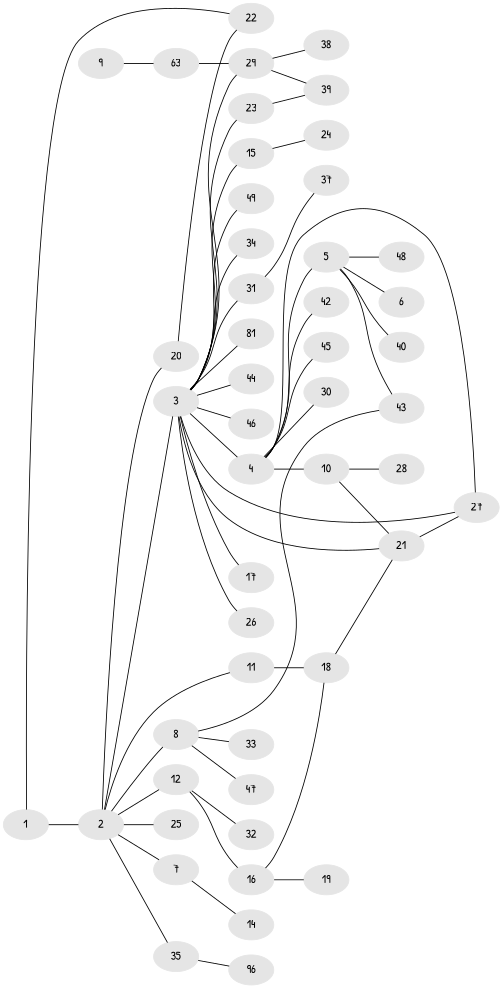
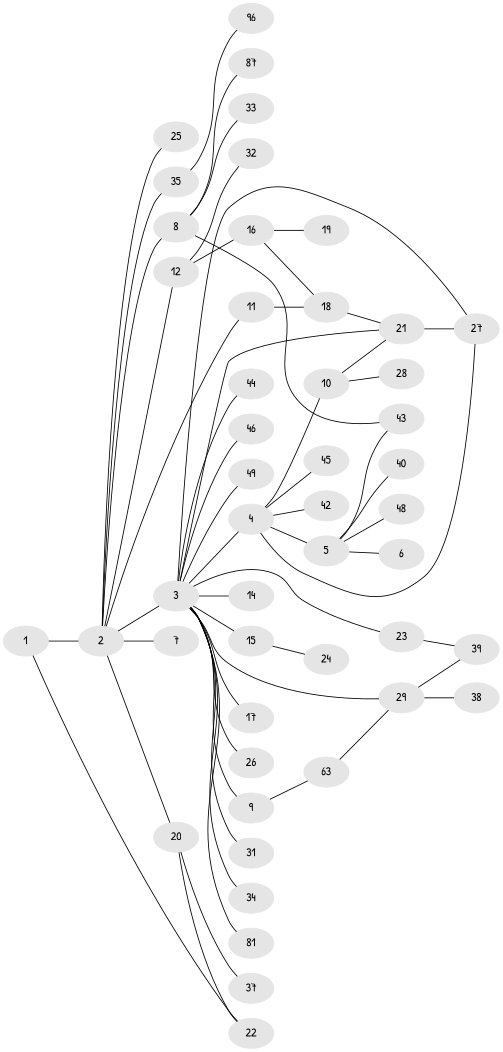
(290, 235) -> (204, 917)
(326, 392) -> none
none -> (214, 702)
(251, 790) -> (251, 63)
(214, 897) -> (214, 596)
